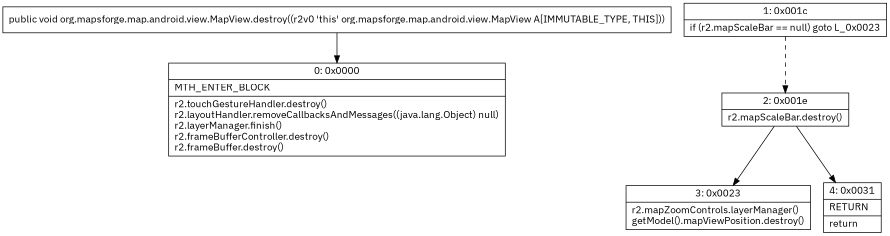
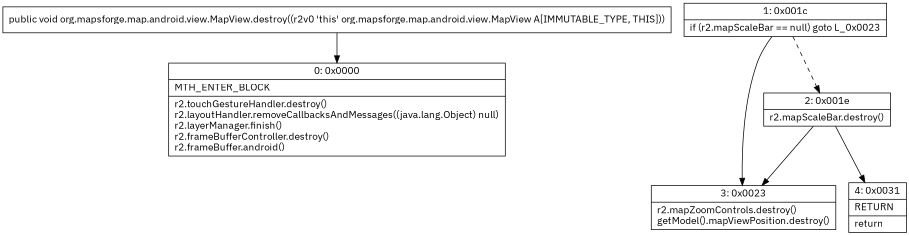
none -> (747, 105)
(229, 147) -> (230, 147)
(715, 210) -> (727, 210)
